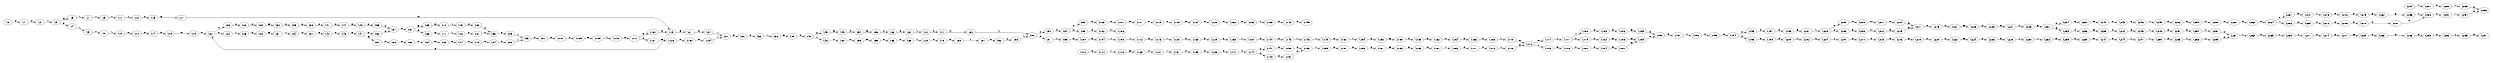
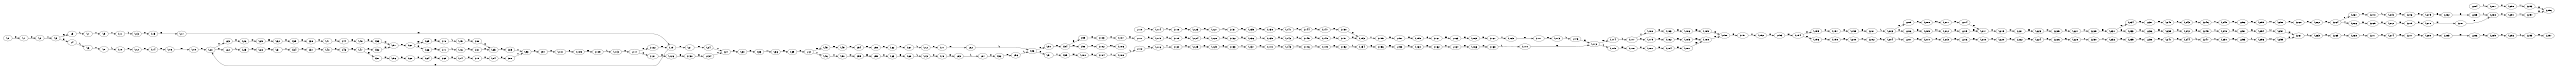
(1260, 54) -> (1315, 38)
